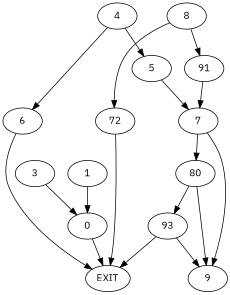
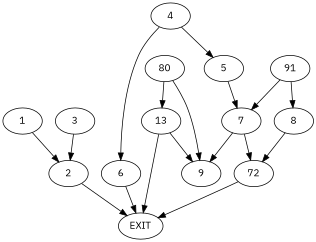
(194, 39) -> (292, 91)
(197, 144) -> (247, 144)
(88, 226) -> (69, 174)
(168, 226) -> (161, 121)
